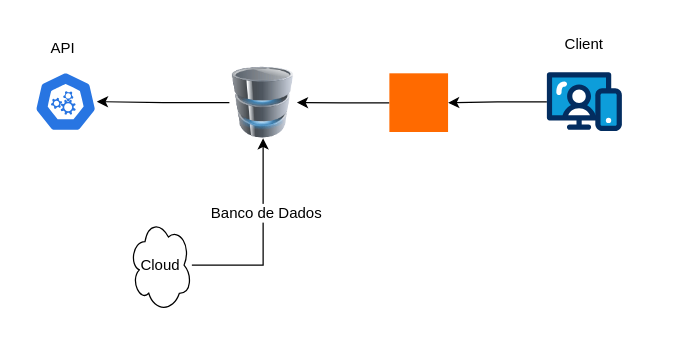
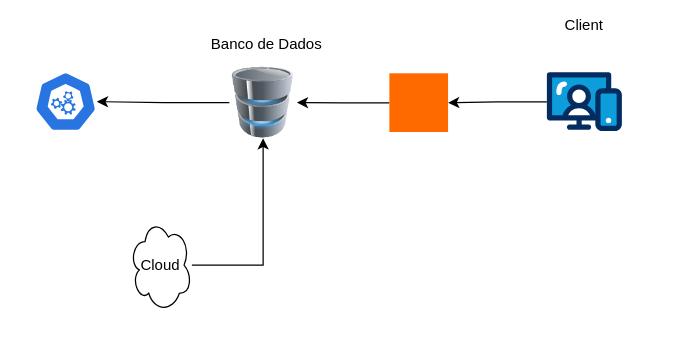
(584, 44) -> (584, 26)
(63, 48) -> none
(267, 213) -> (267, 44)
